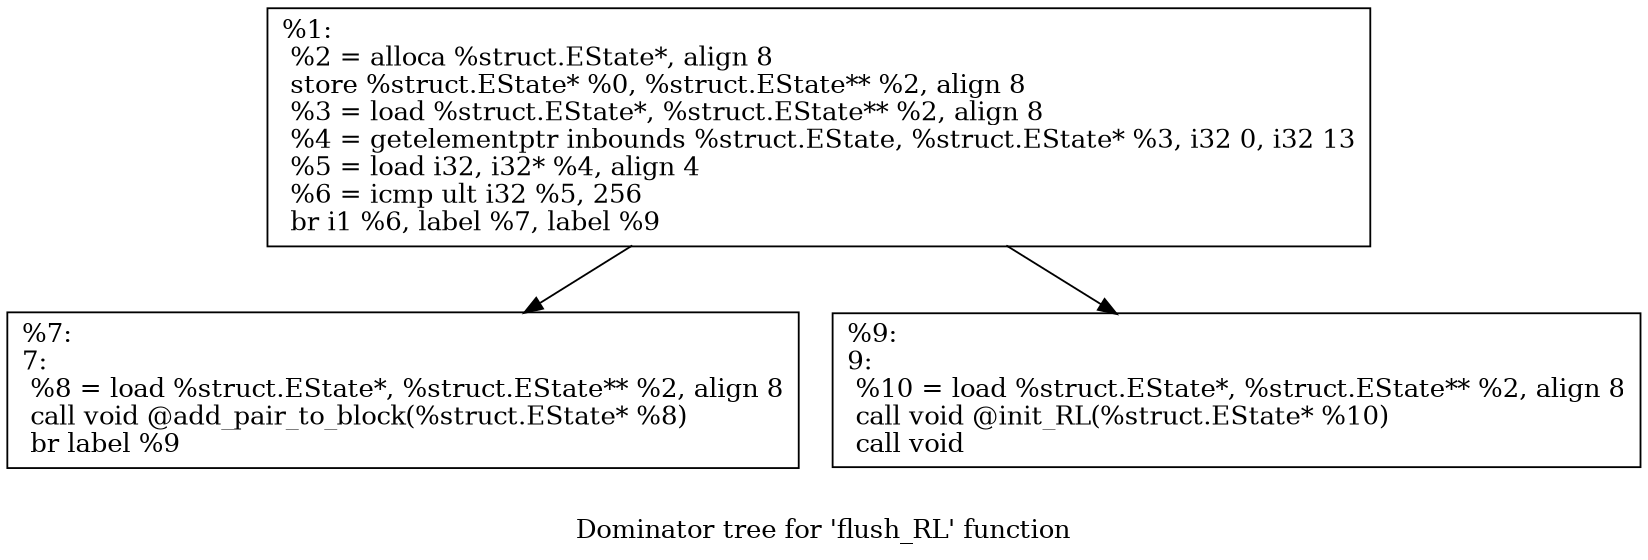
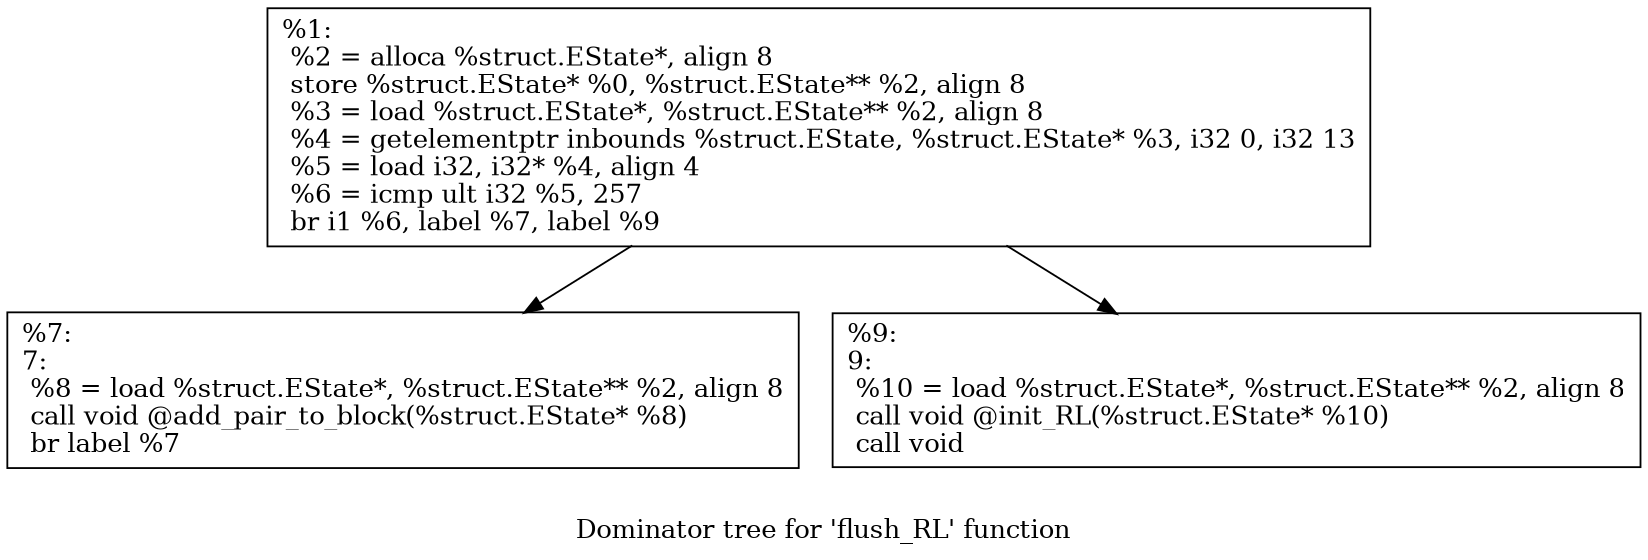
(463, 195) -> (463, 195)
(102, 444) -> (102, 444)
